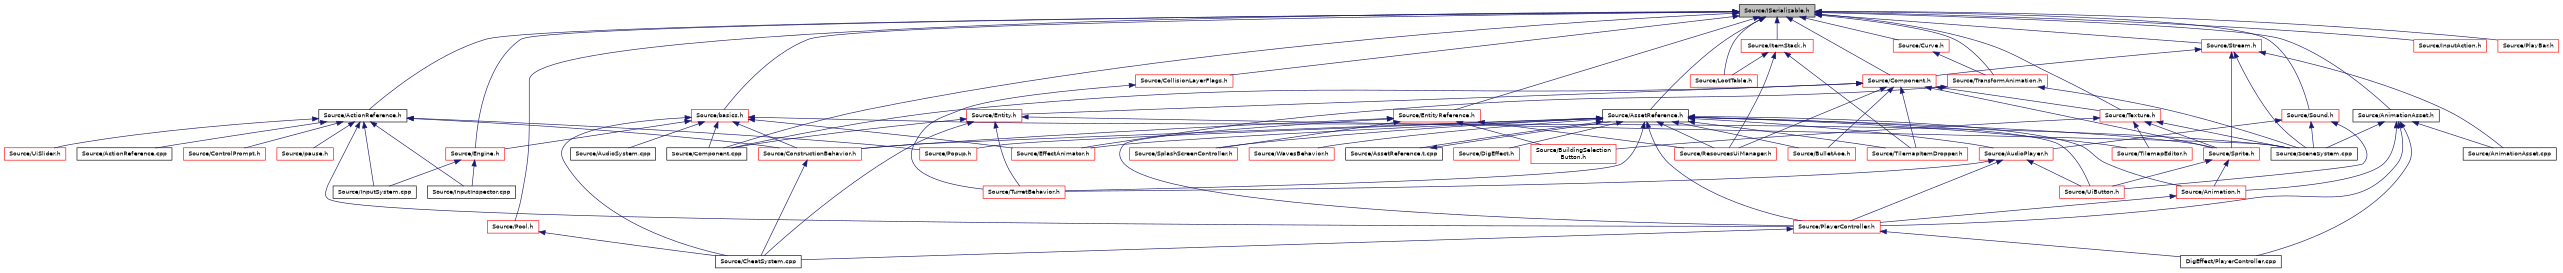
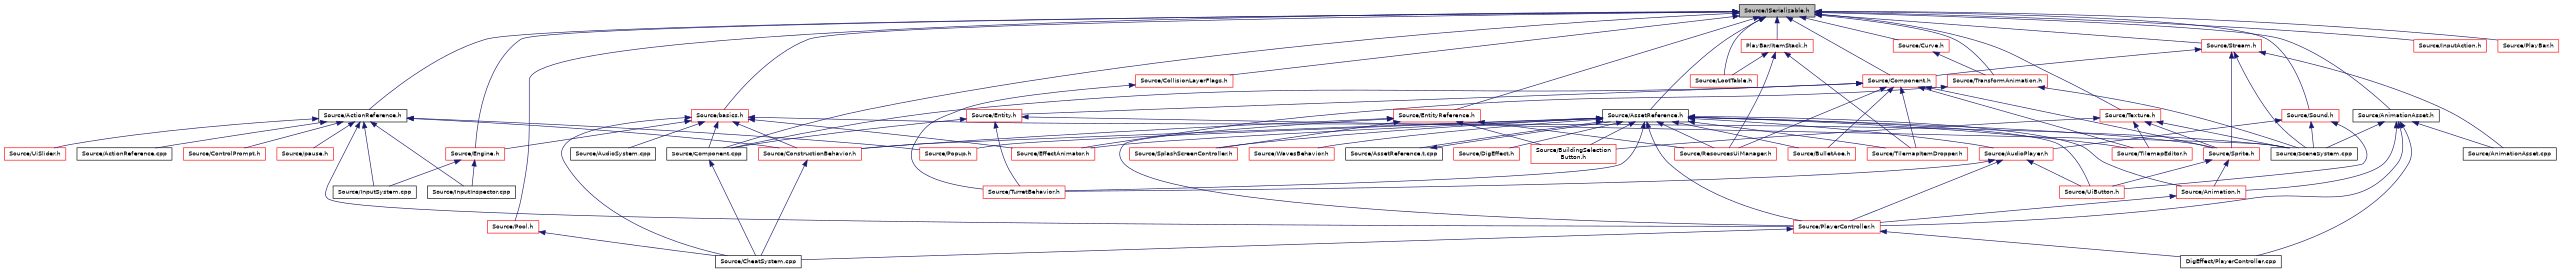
(1777, 46) -> (1777, 46)
(2021, 99) -> (2024, 117)
none -> (1610, 135)
(859, 179) -> (734, 211)
